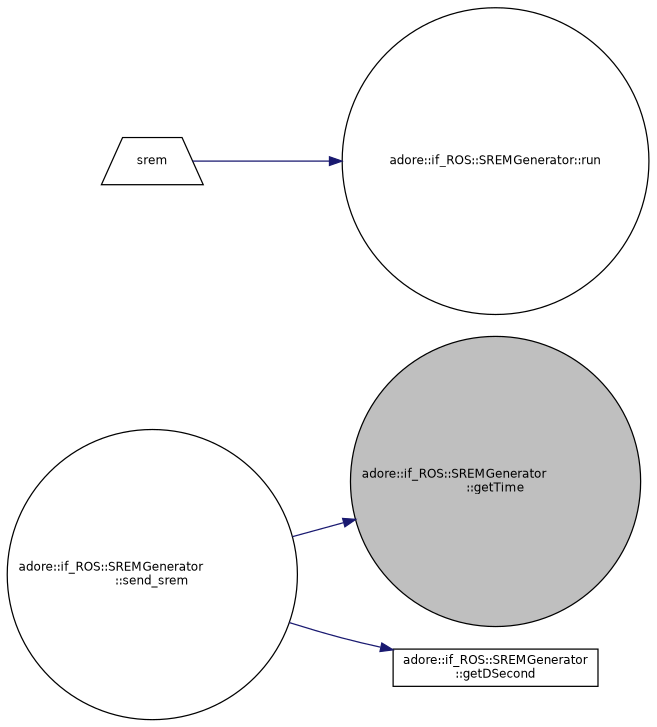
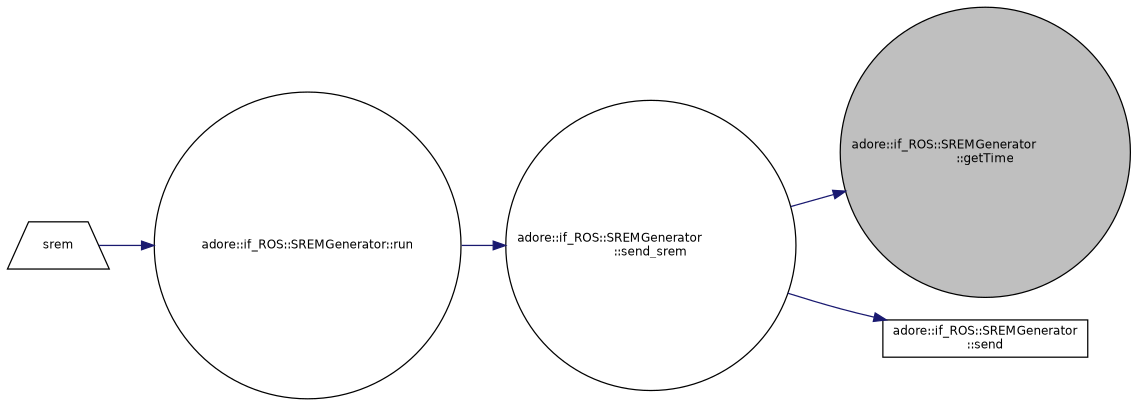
none -> (477, 245)
(496, 668) -> (985, 339)
